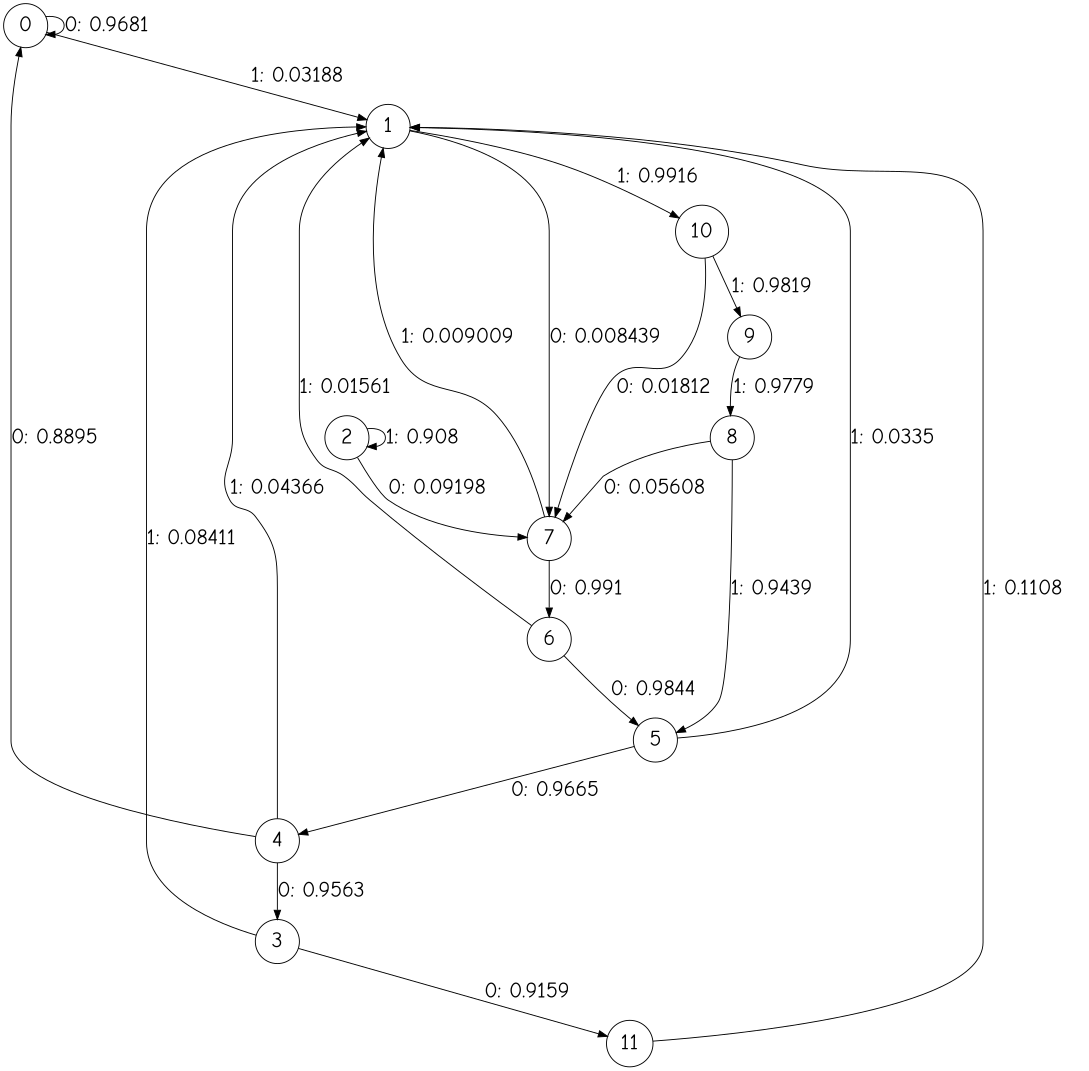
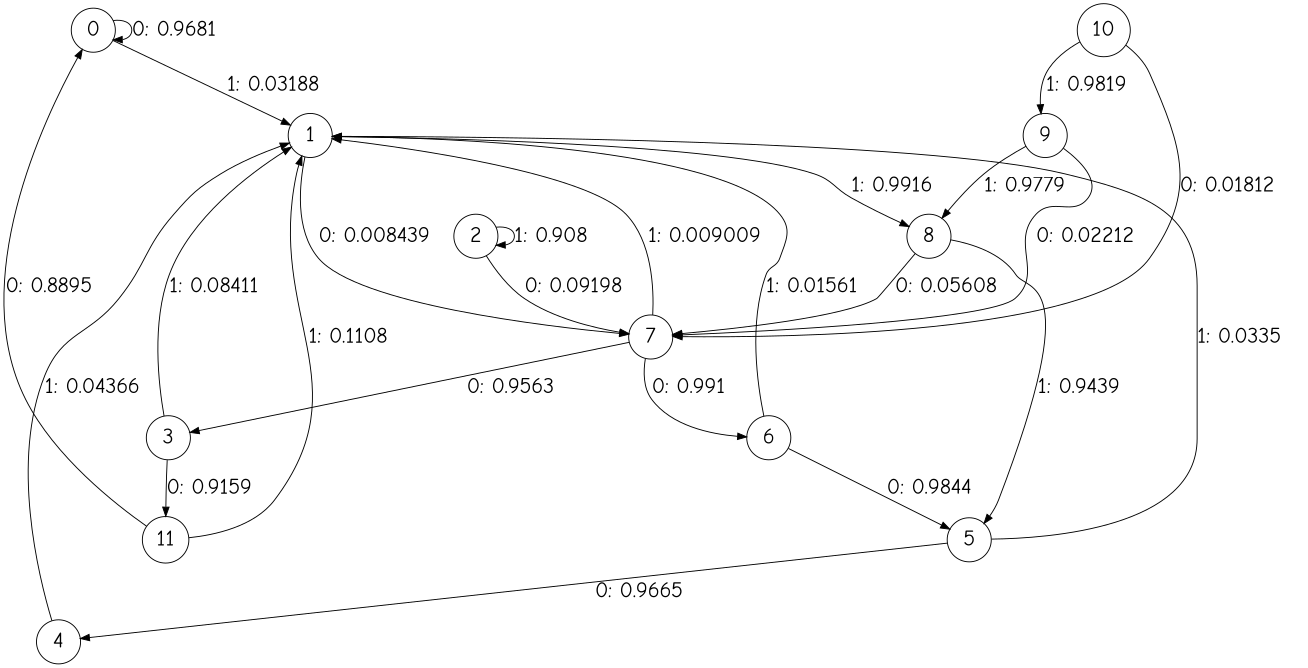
(545, 159) -> (624, 148)
none -> (954, 314)
(11, 534) -> (5, 312)
(277, 886) -> (414, 386)
